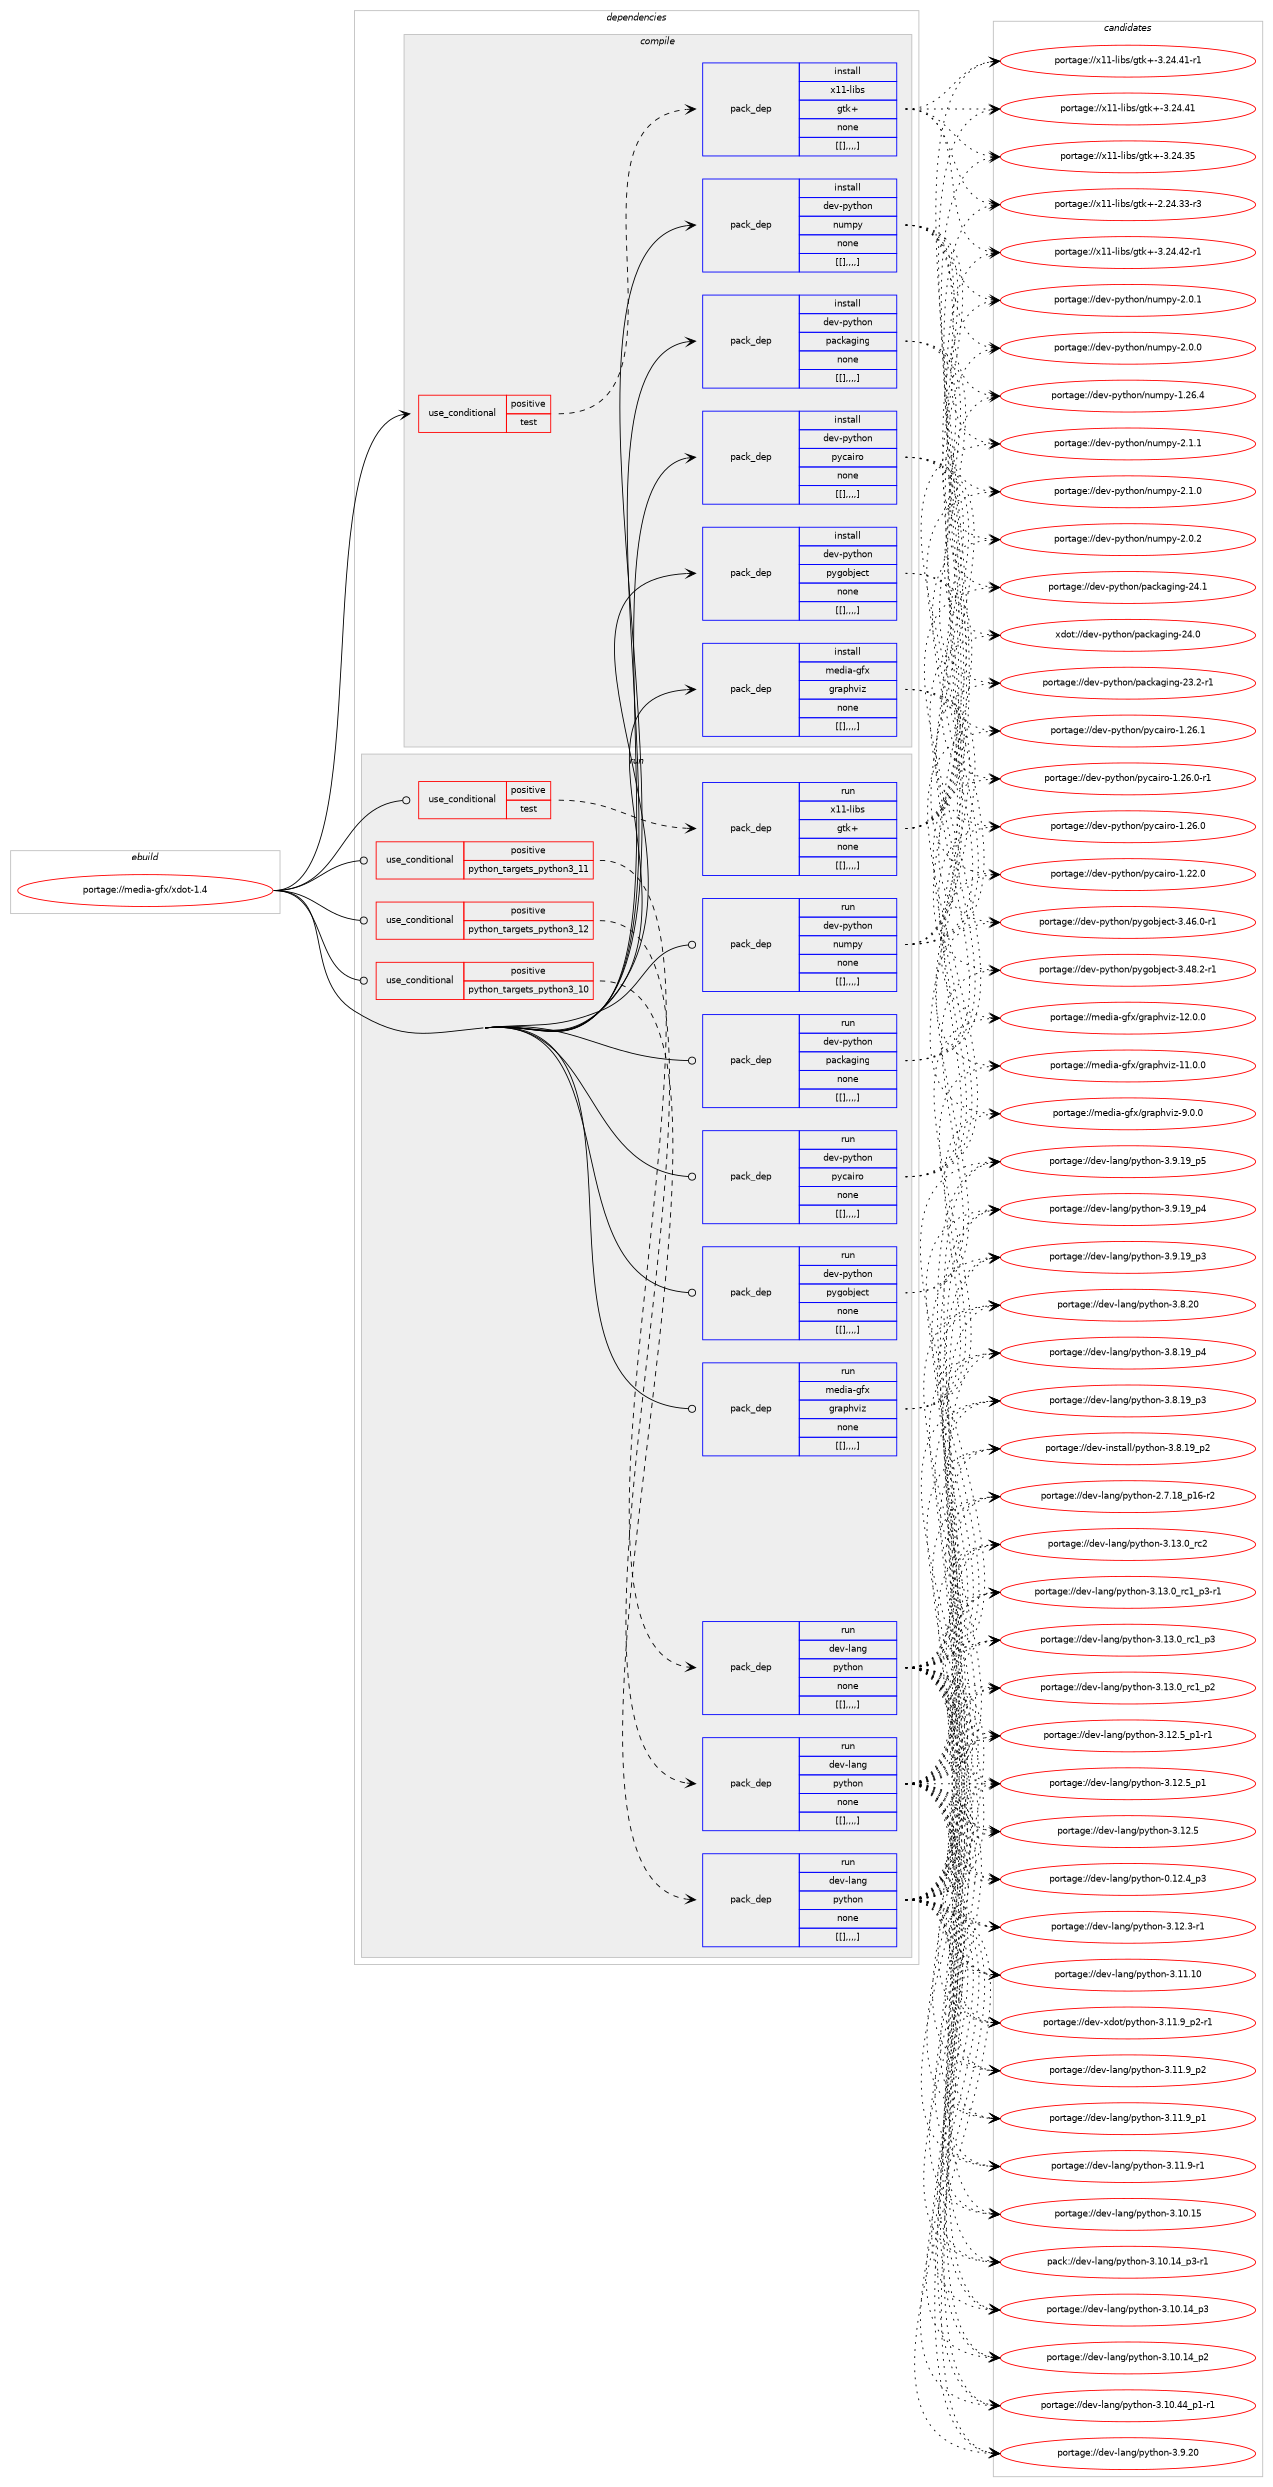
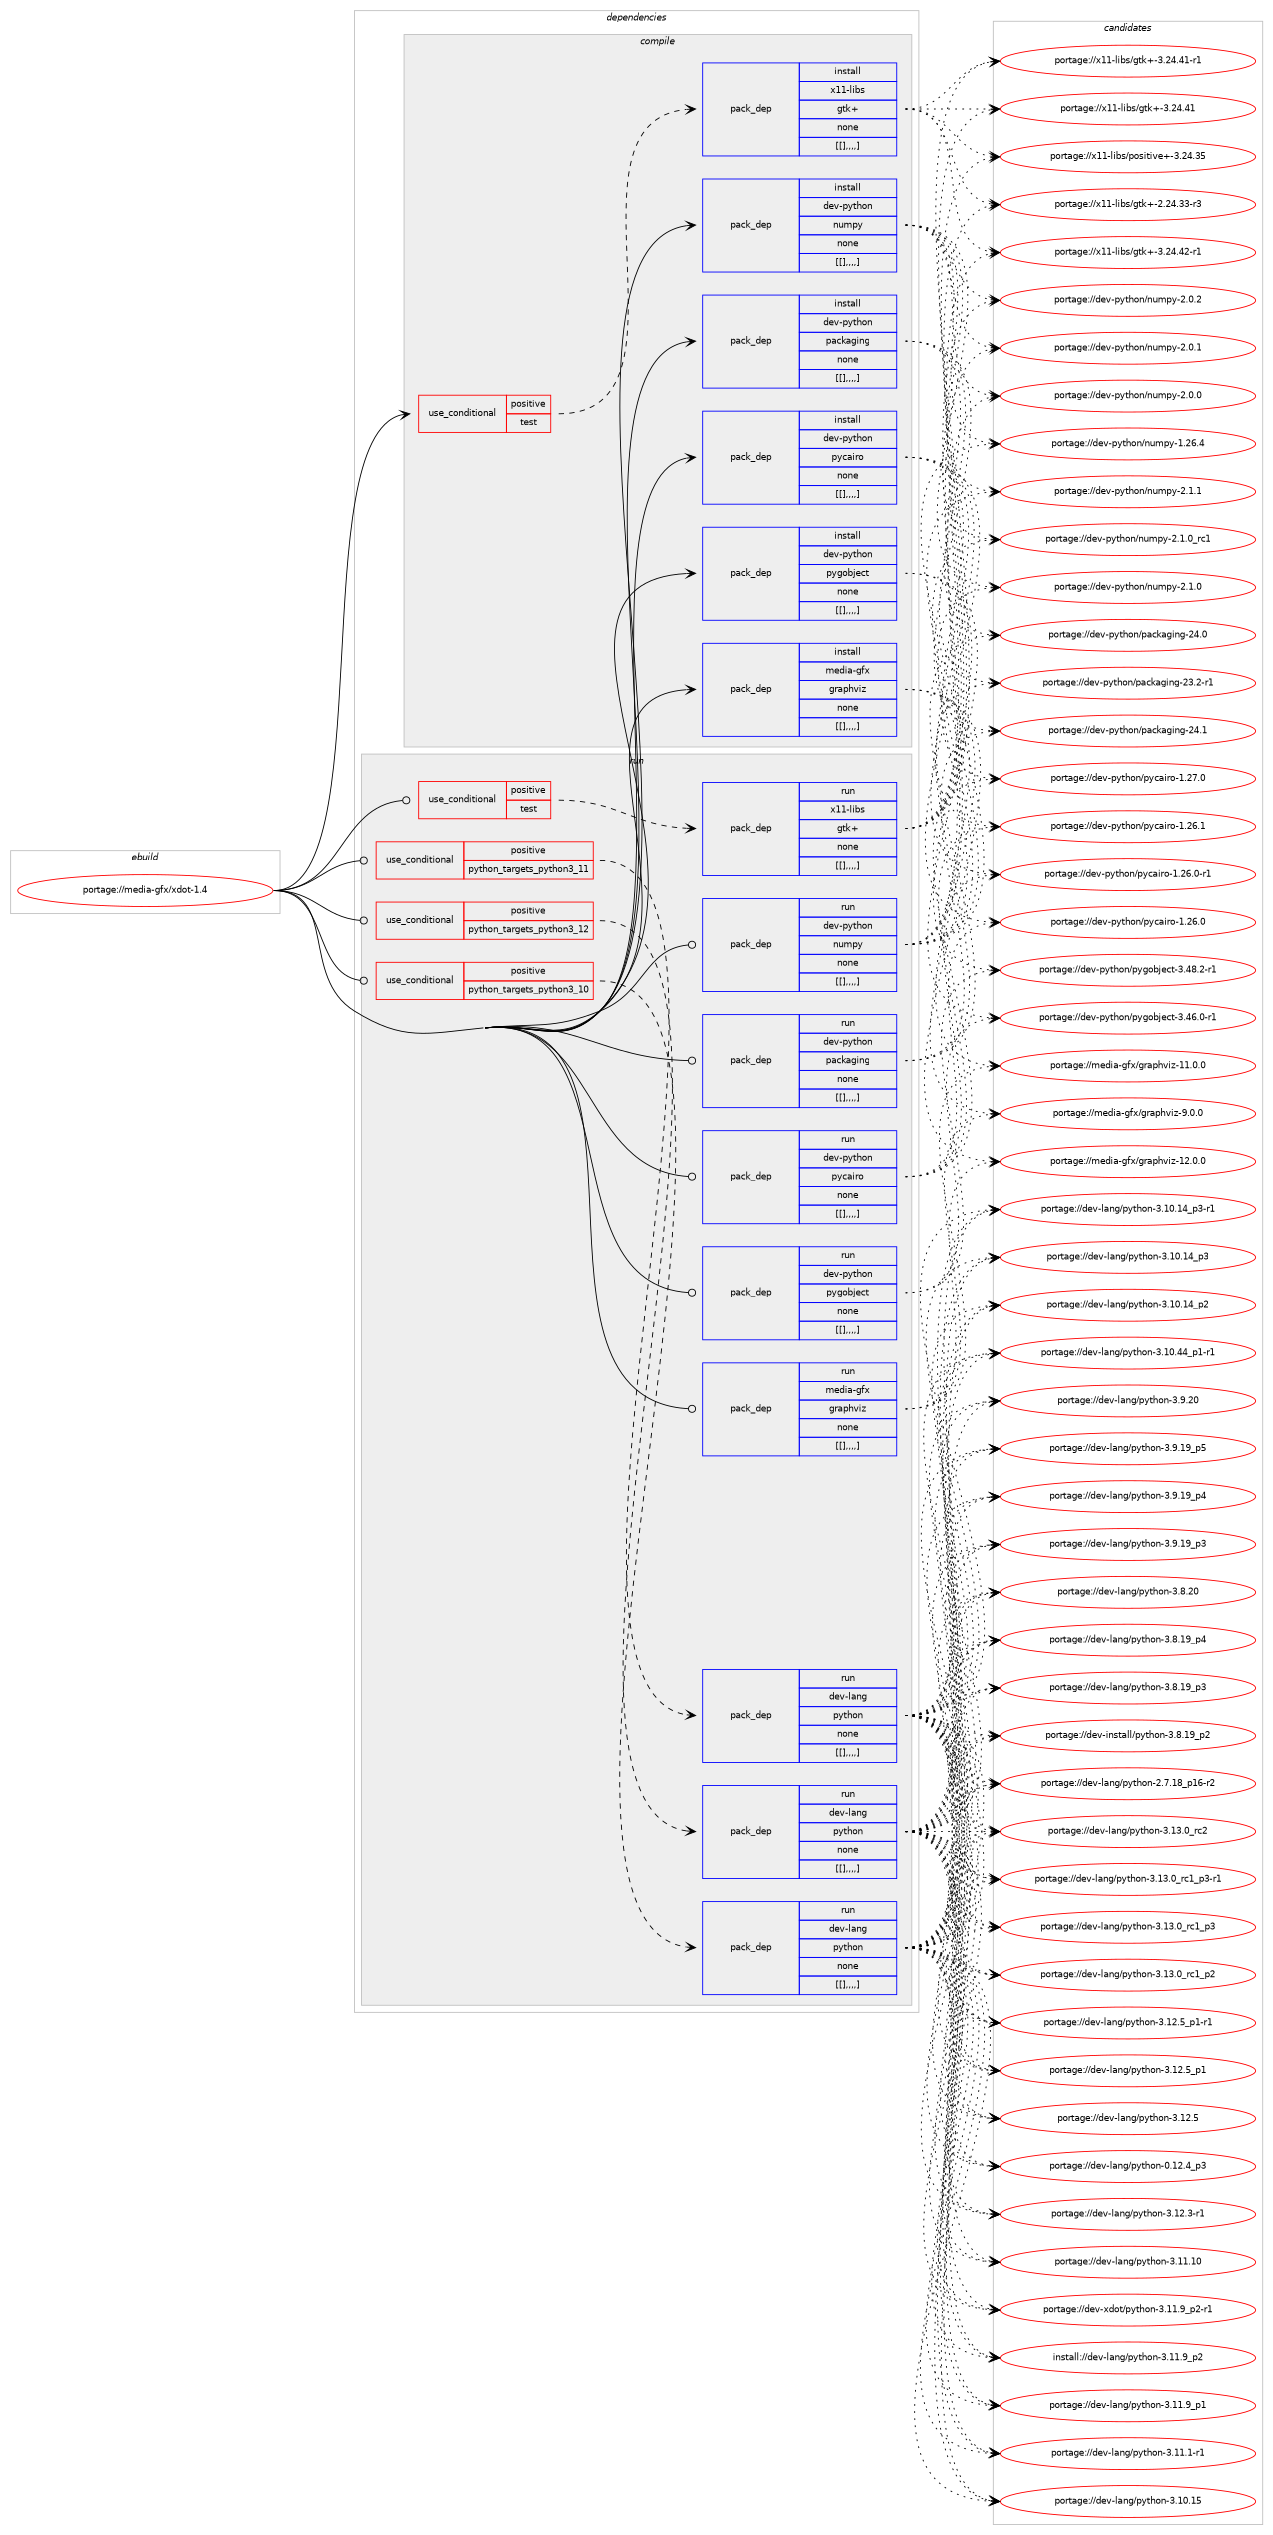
(1128, 157) -> (1128, 157)
none -> (1128, 540)
(1128, 635) -> (1128, 635)
(1128, 875) -> (1128, 779)
(1128, 2071) -> (1128, 2358)
(1128, 2167) -> (1128, 2454)
(1128, 2262) -> (1128, 1210)
